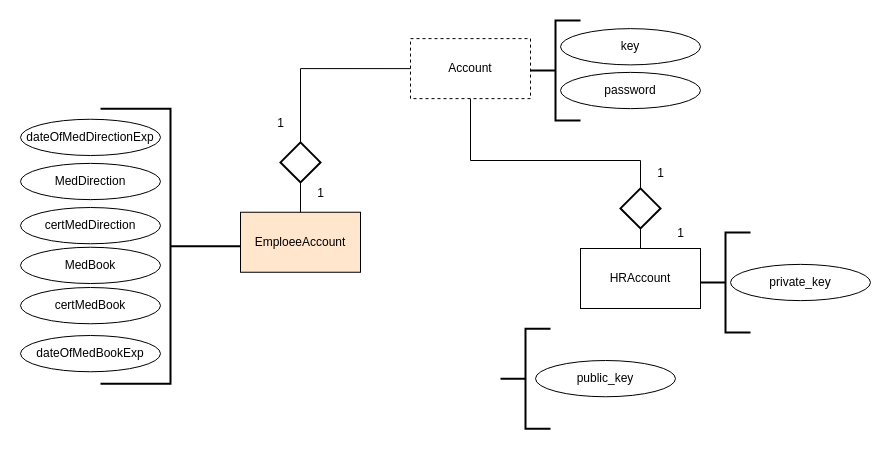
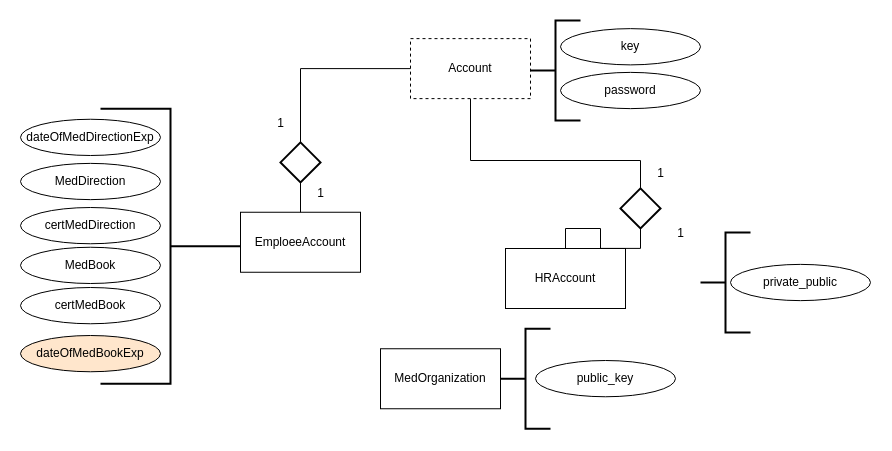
(301, 242) -> (301, 242)
(641, 279) -> (566, 279)
(801, 283) -> (801, 283)
(91, 354) -> (91, 354)
none -> (441, 379)
